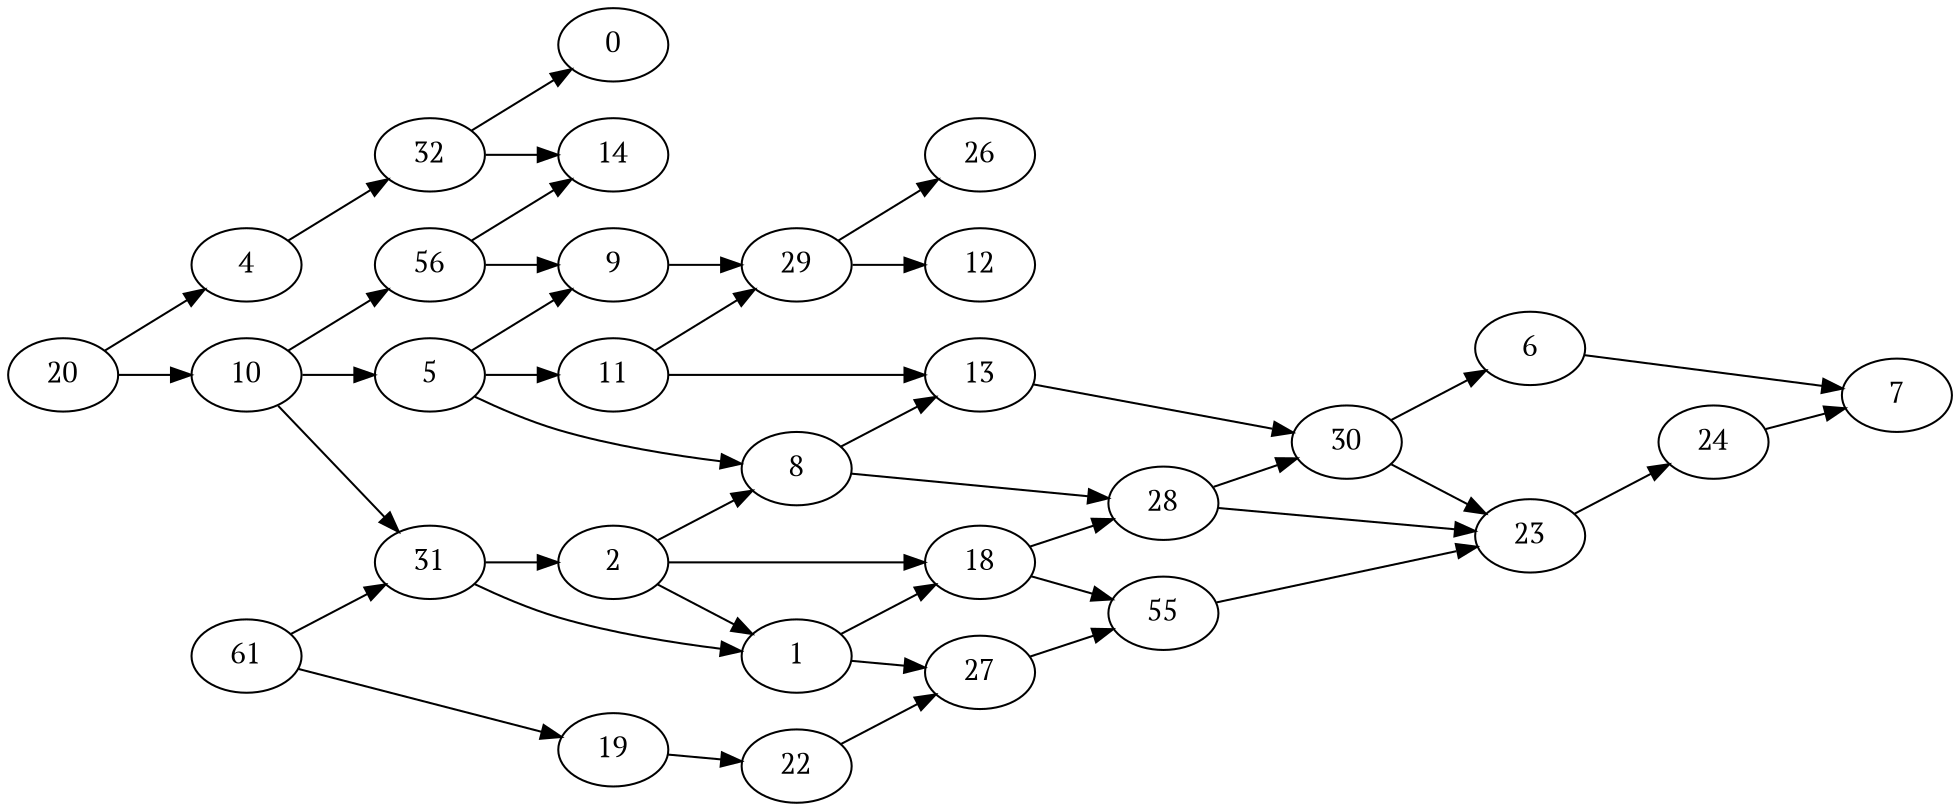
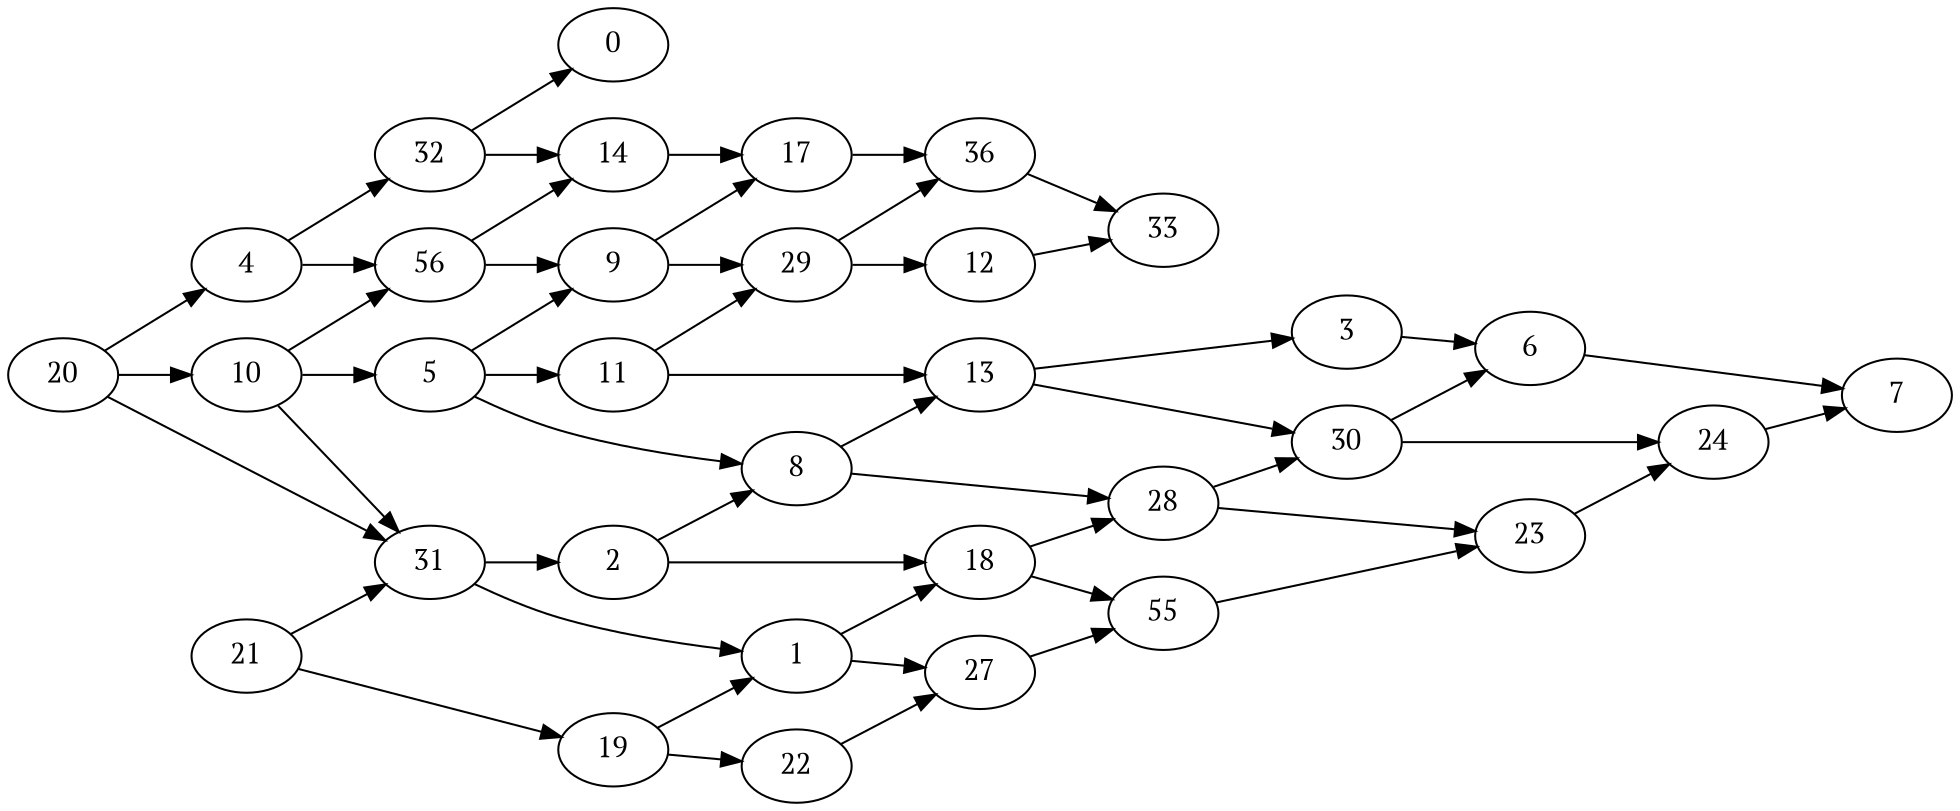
none -> (797, 155)
(980, 155) -> (980, 155)
none -> (1163, 230)
none -> (328, 265)
none -> (1347, 332)
none -> (237, 464)
(1429, 484) -> (1520, 442)
(696, 604) -> (696, 708)
(247, 656) -> (247, 656)
